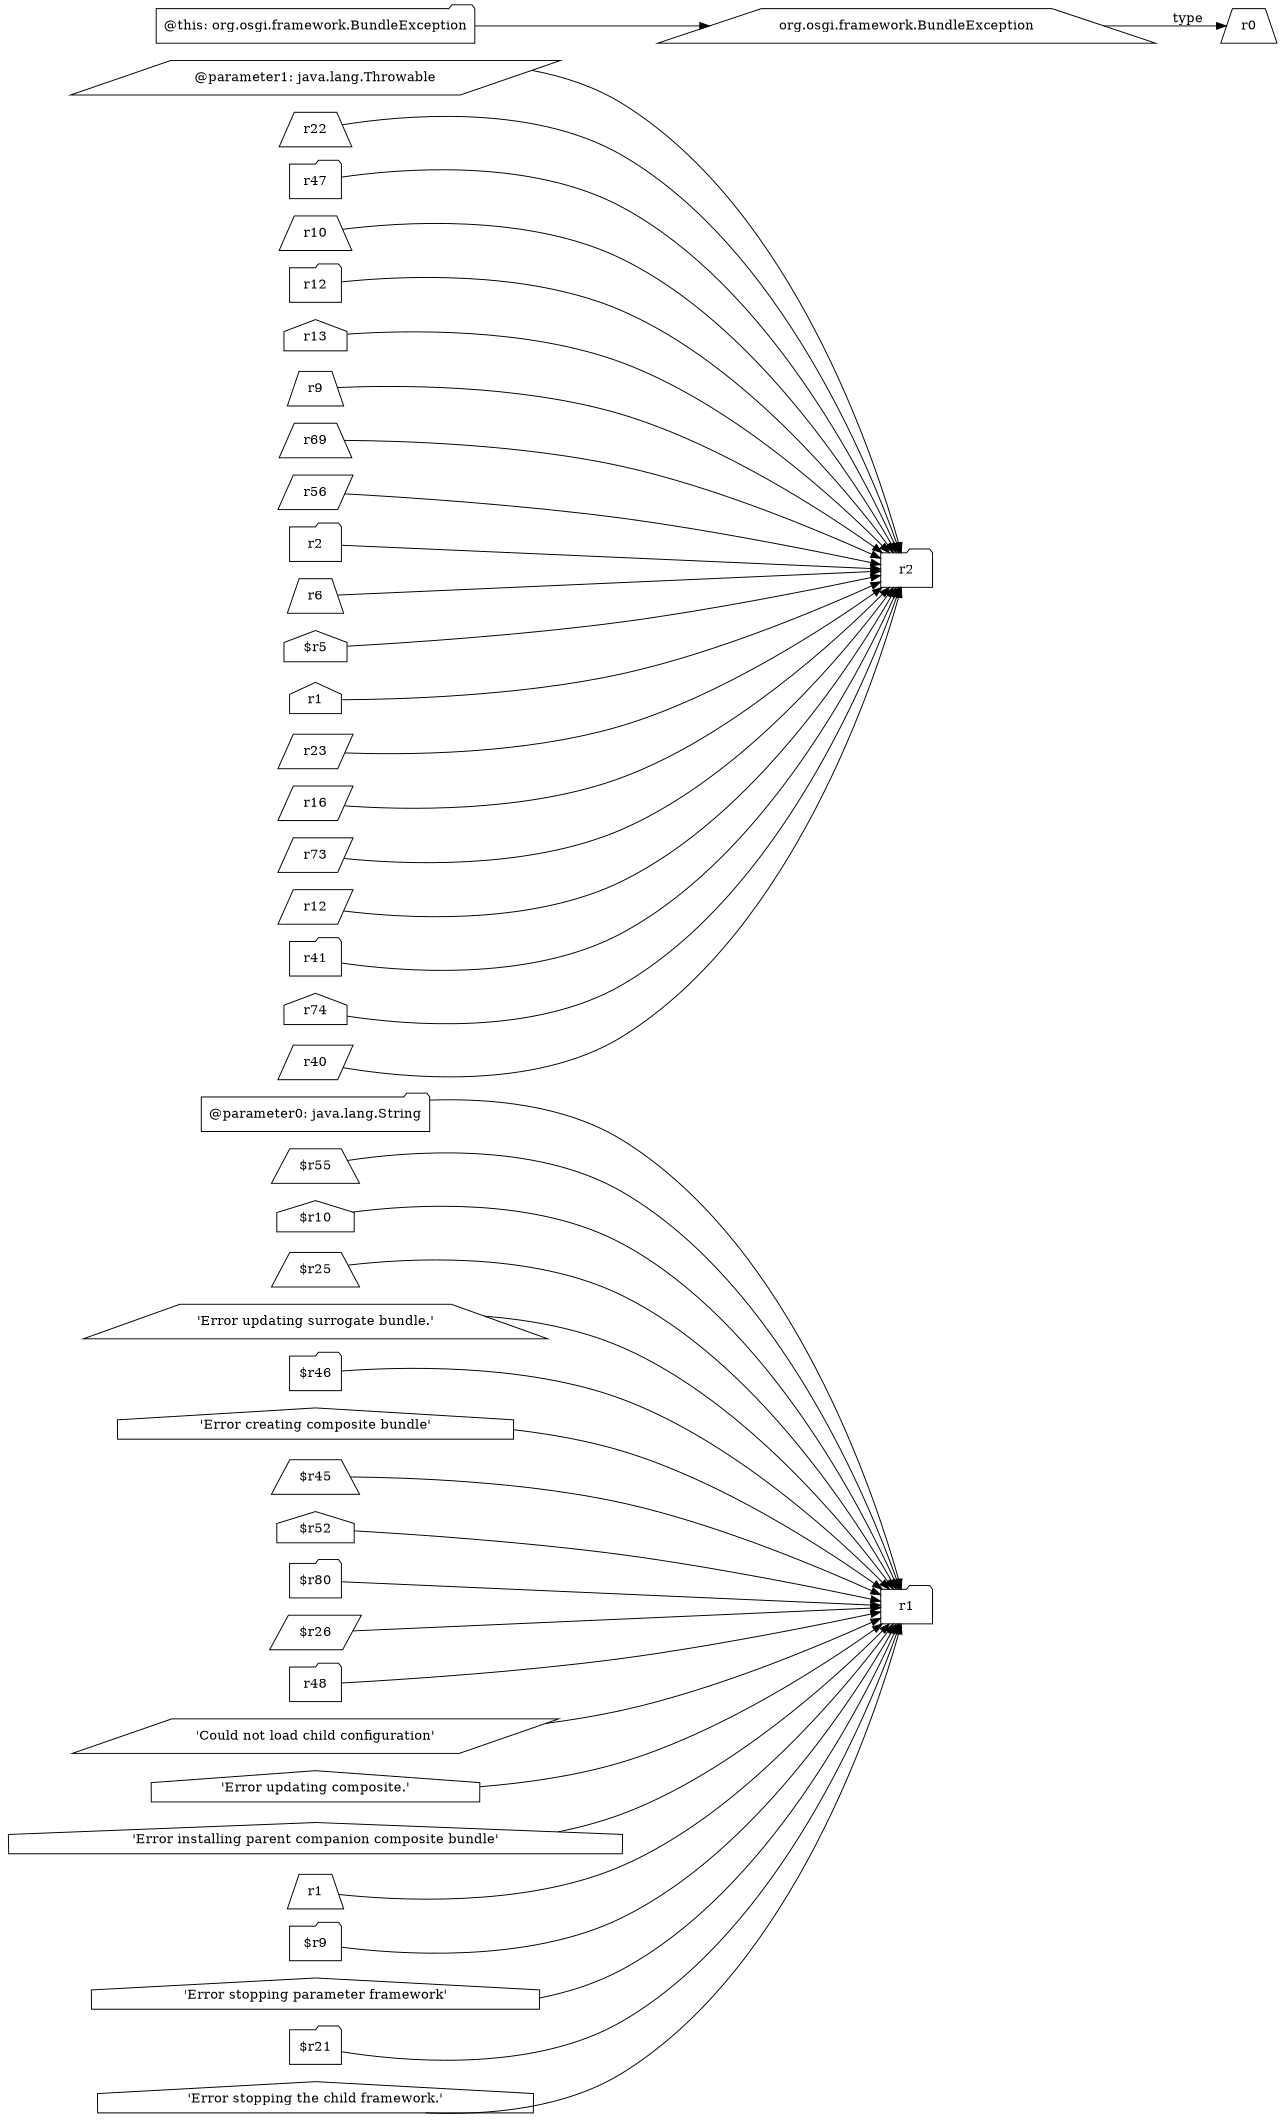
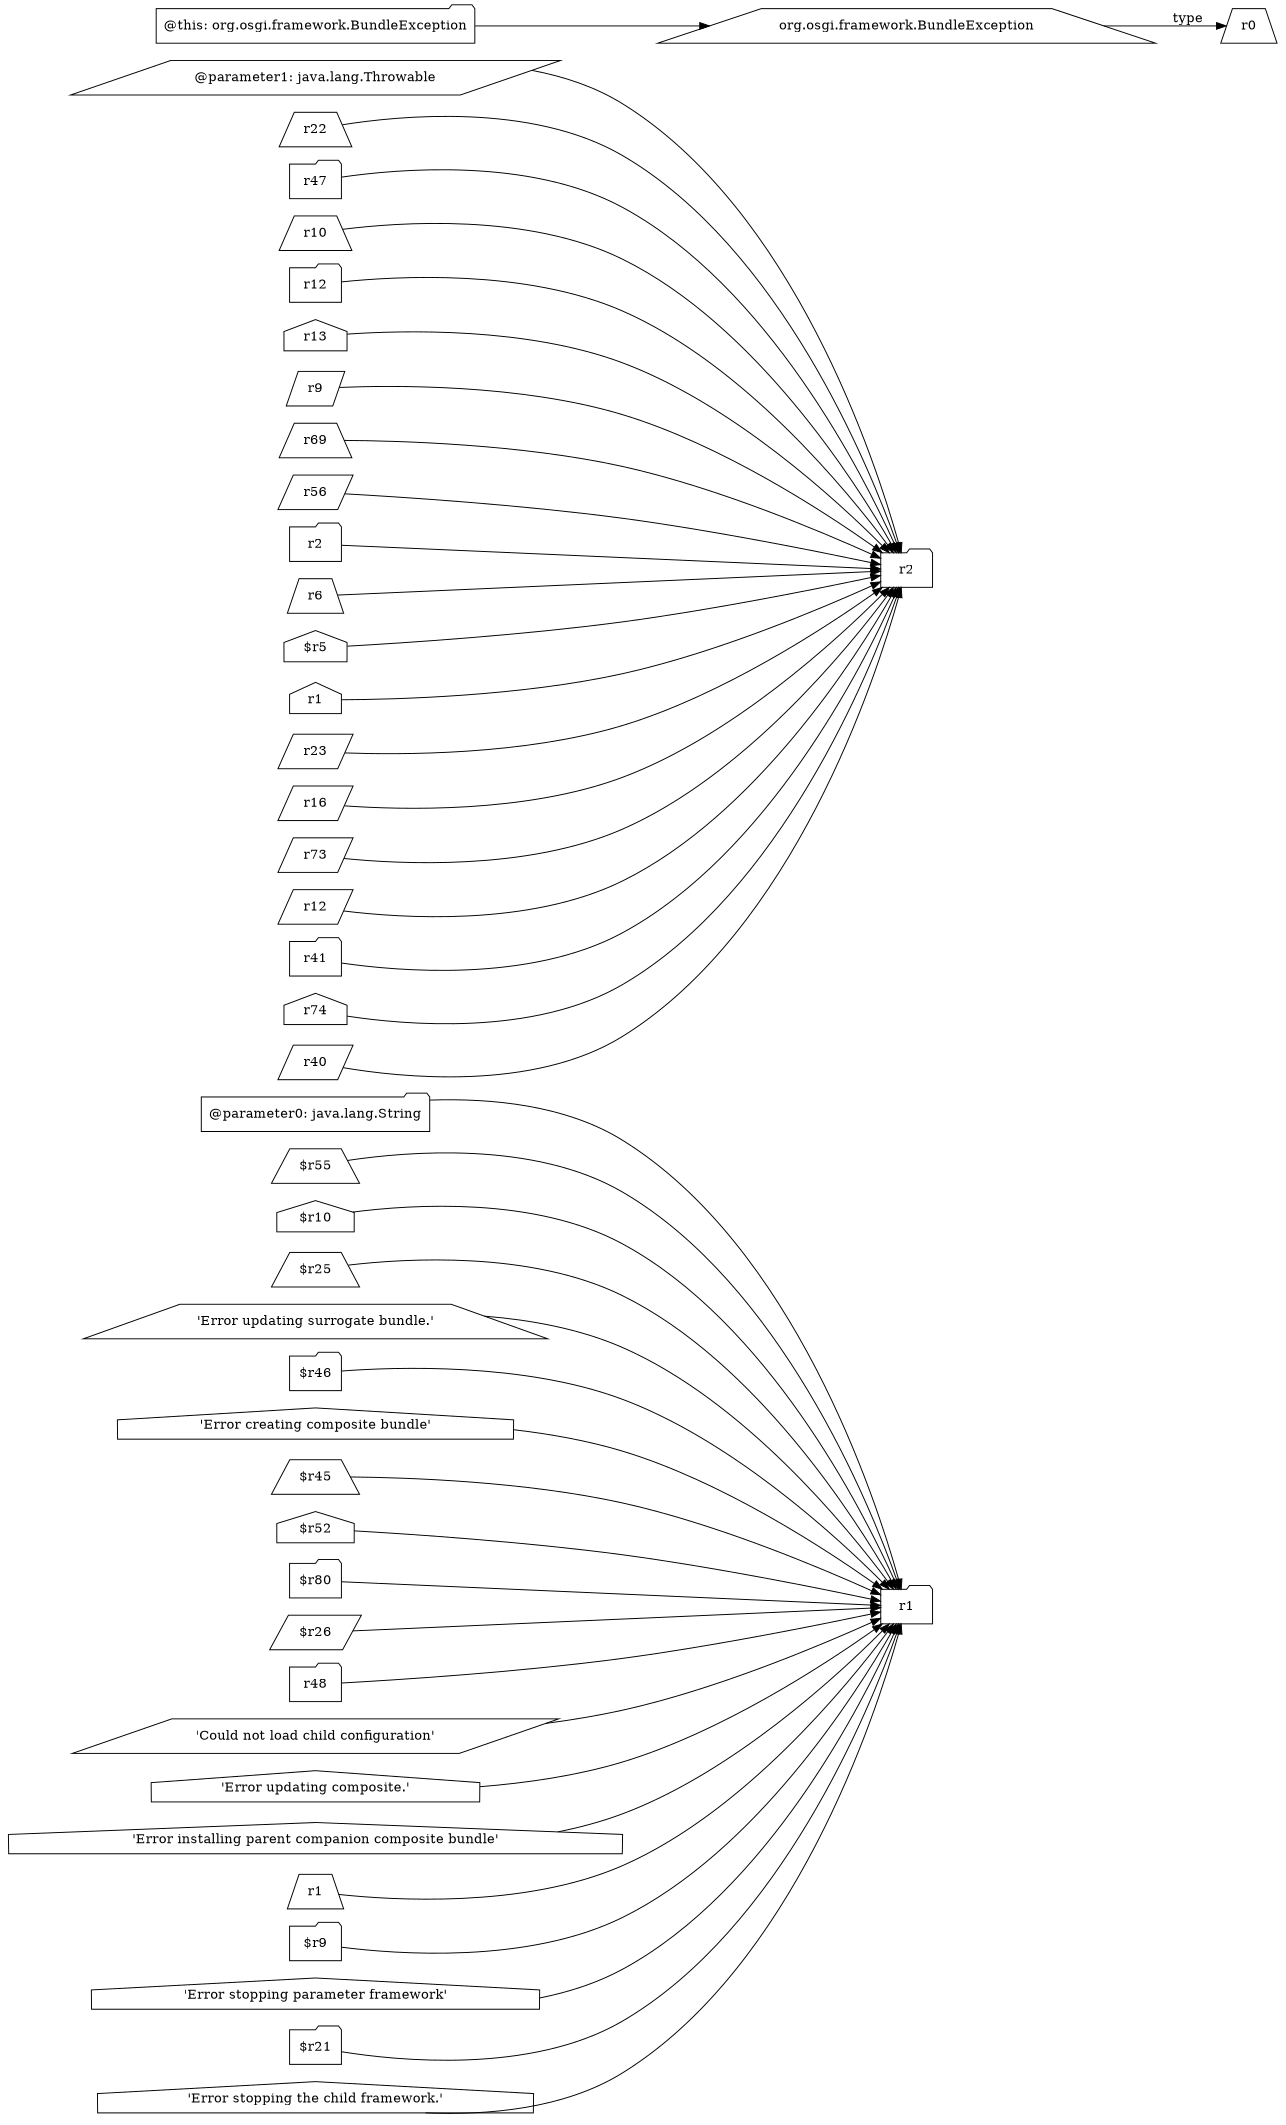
(315, 389) -> (315, 389)
